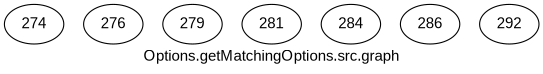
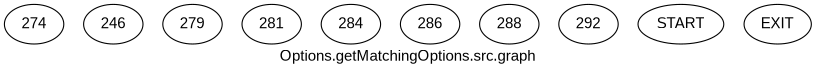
(113, 24) -> (113, 24)
none -> (509, 24)
none -> (681, 24)
none -> (778, 24)
